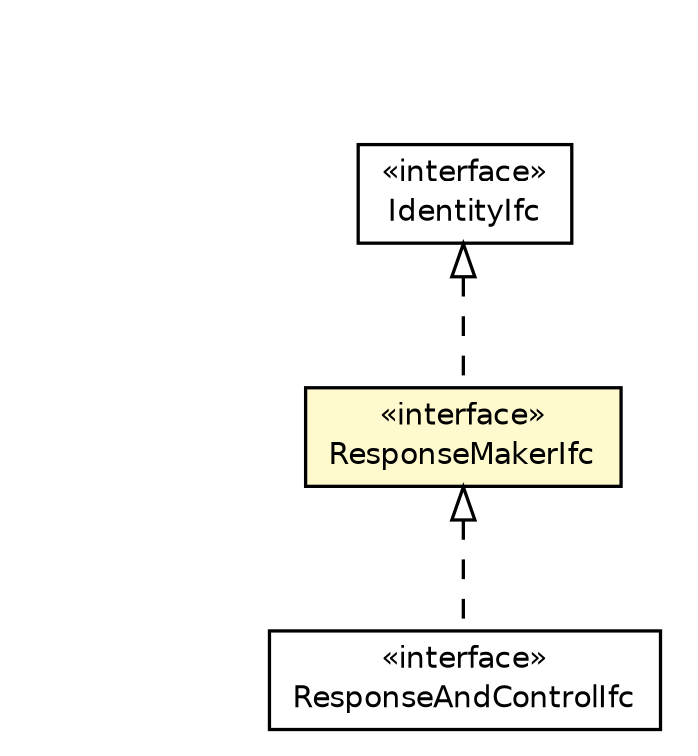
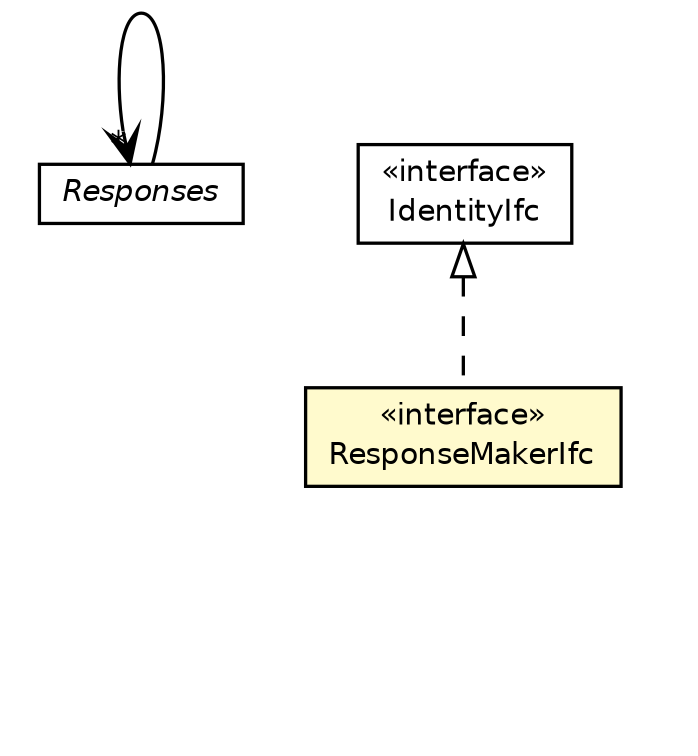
none -> (141, 194)
(463, 680) -> none
